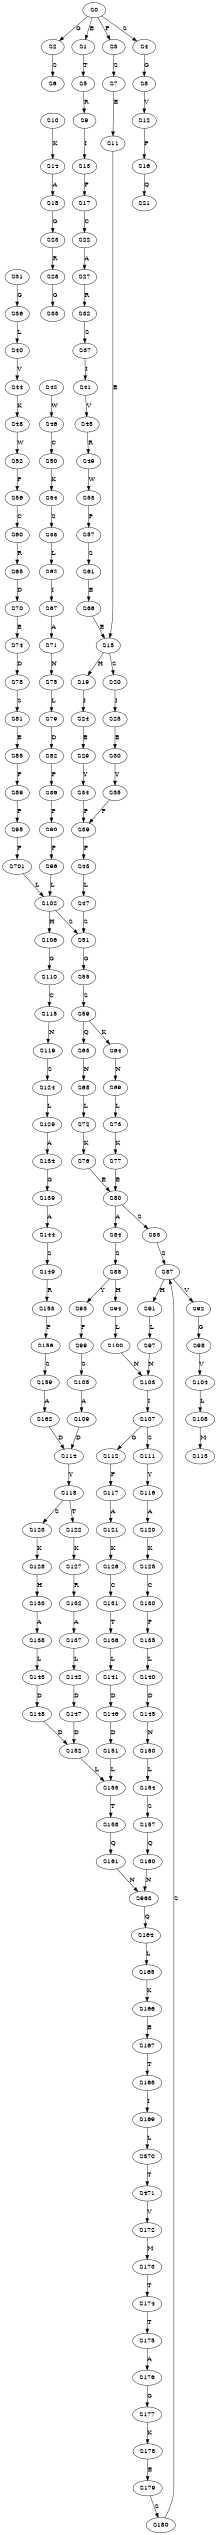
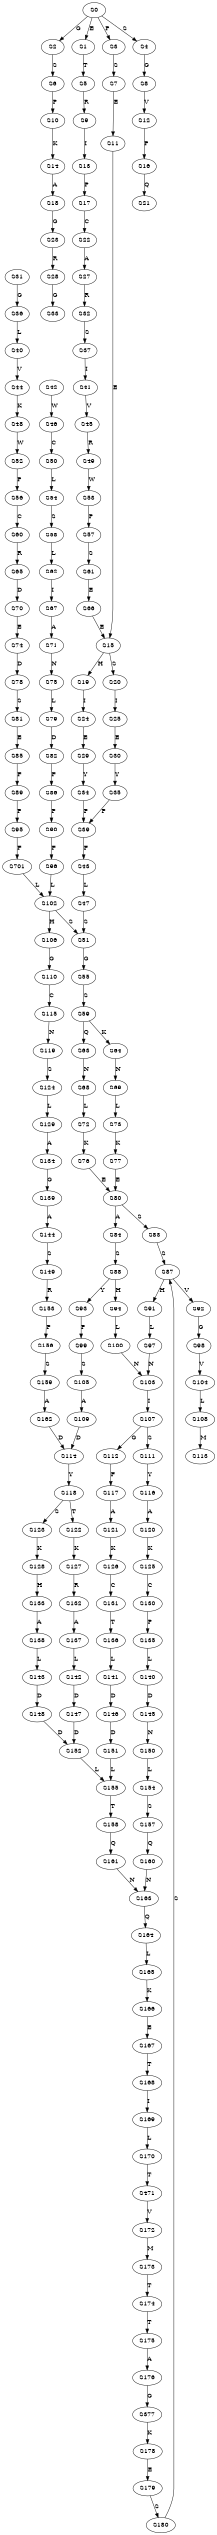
none -> (53, 100)
(54, 480) -> (54, 480)
(144, 1899) -> (144, 1899)
(147, 2157) -> (147, 2157)
(147, 2415) -> (147, 2415)
